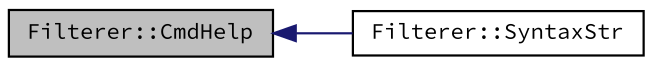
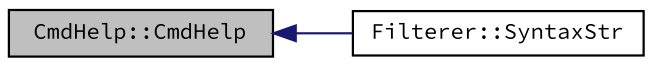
(141, 33) -> (141, 33)
